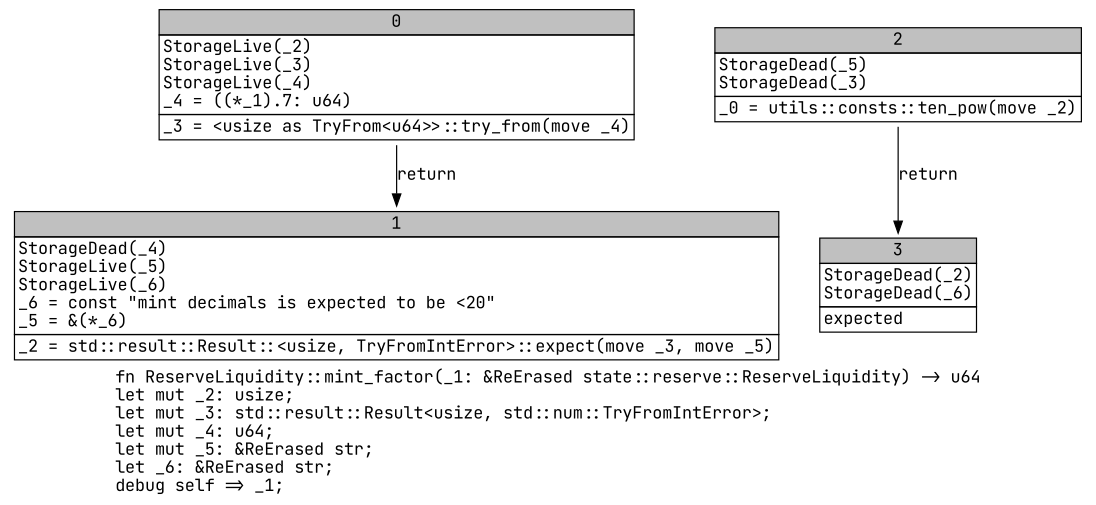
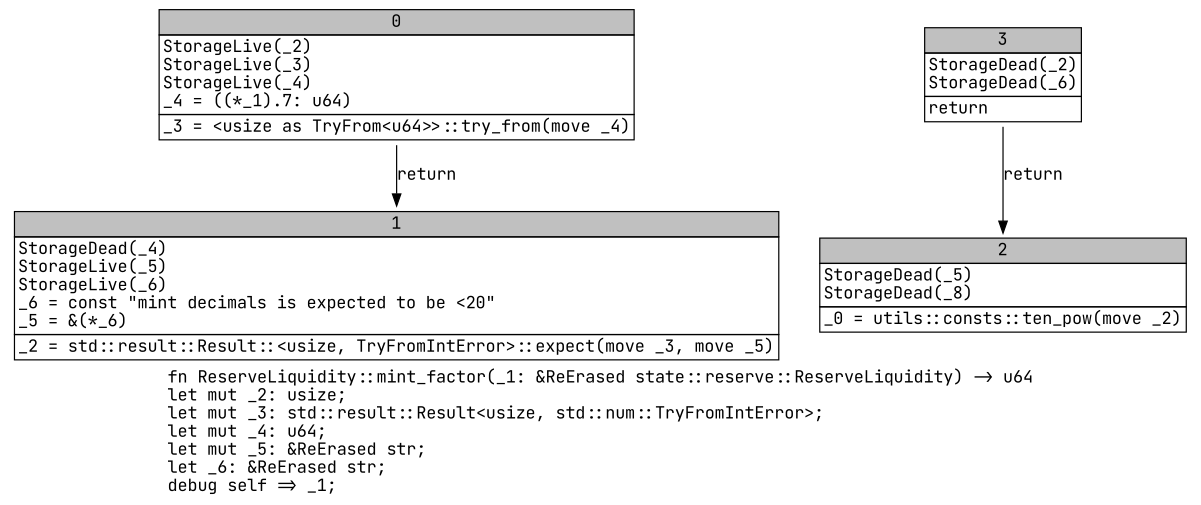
(793, 83) -> (898, 294)
(898, 174) -> (1003, 174)
(864, 319) -> (958, 108)
